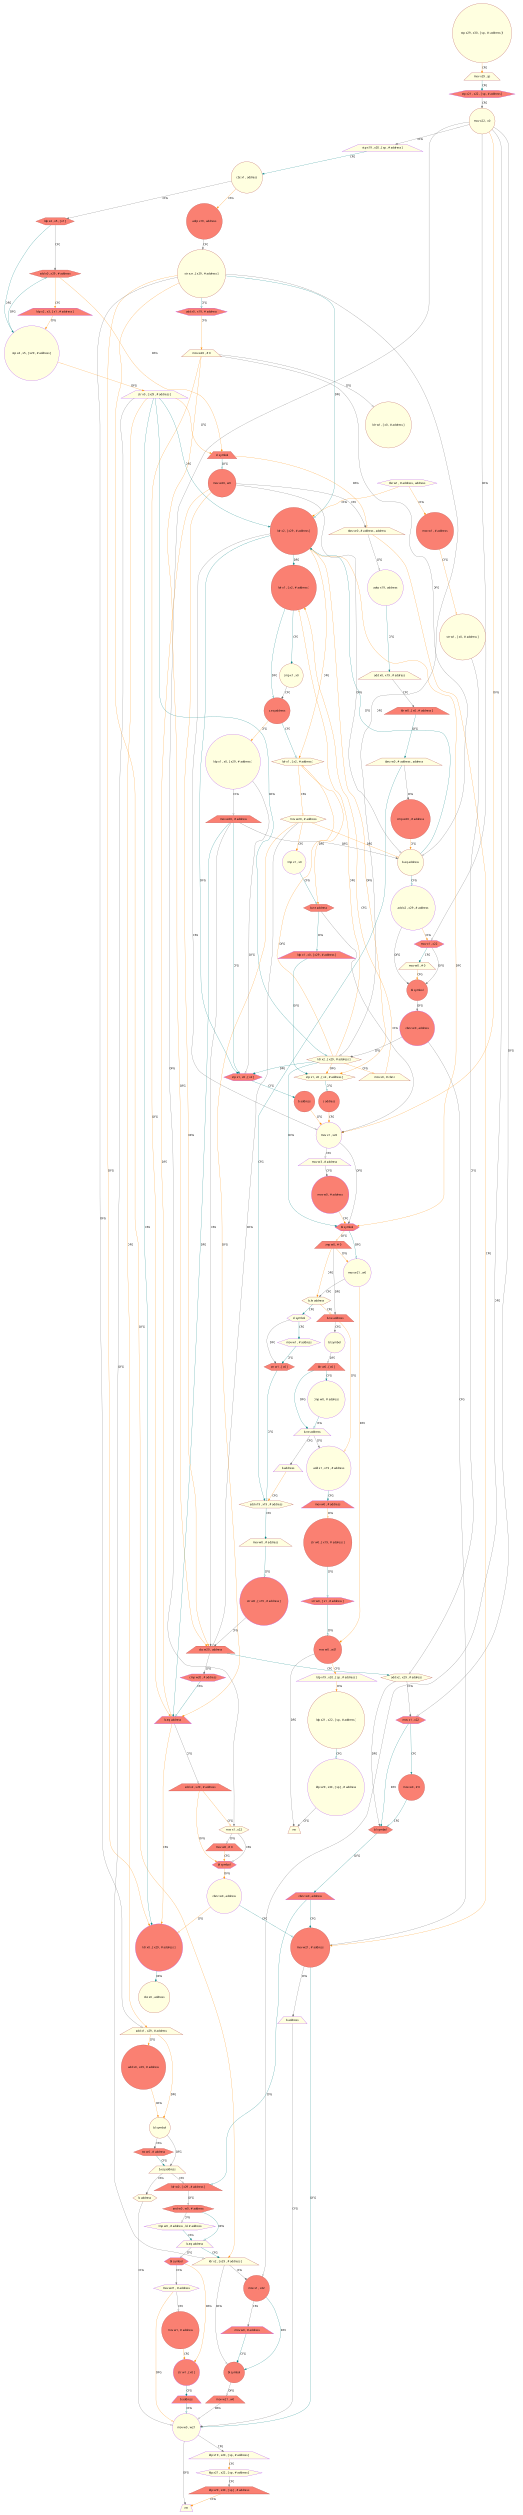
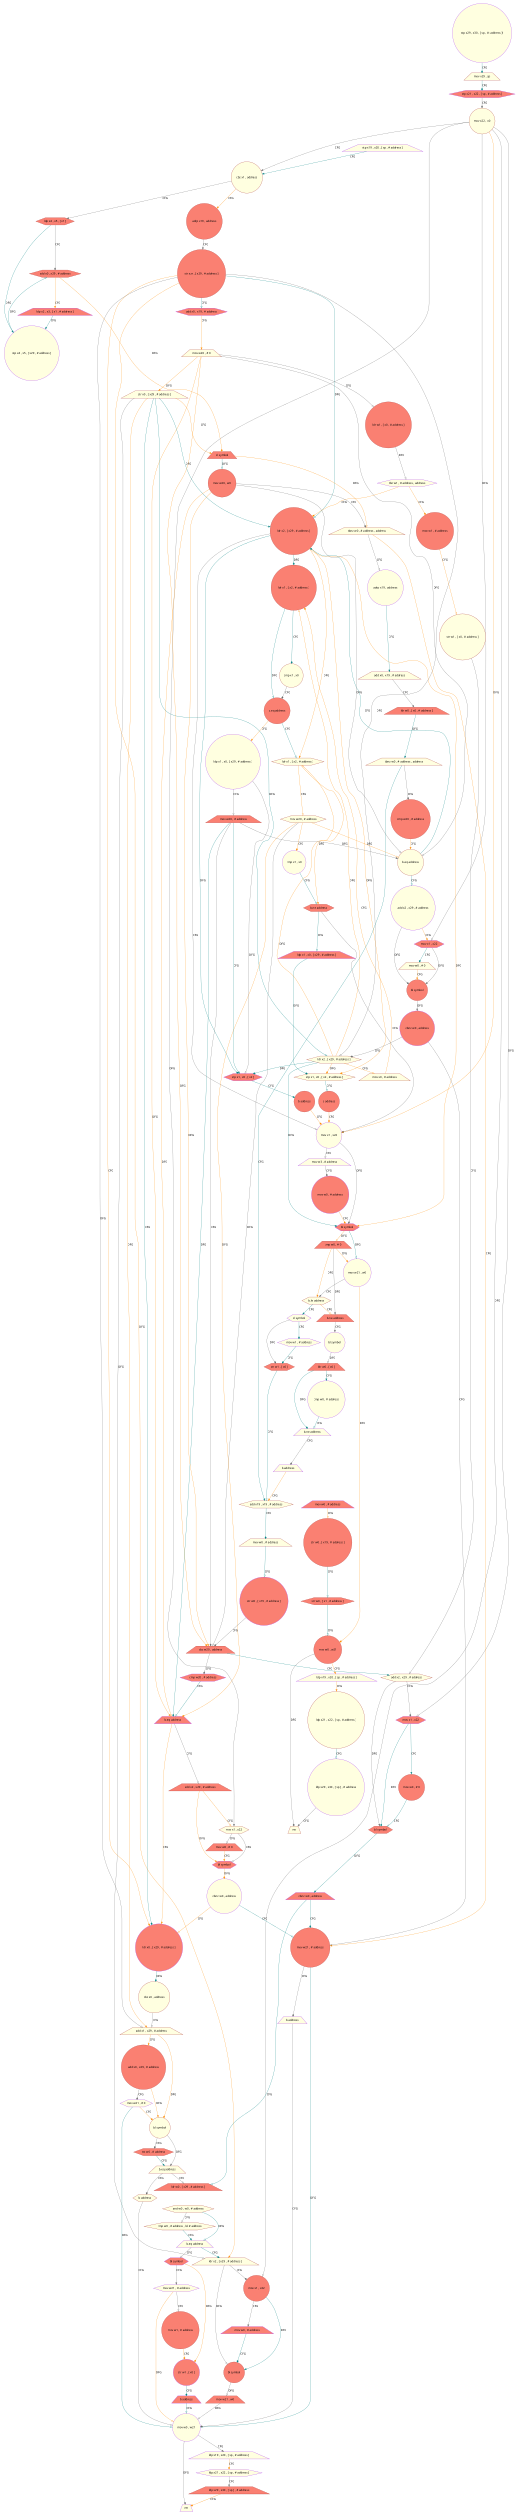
(482, 33) -> (482, 33)
(482, 67) -> (482, 67)
(434, 134) -> (364, 138)
(202, 274) -> (202, 274)
(50, 322) -> (50, 322)
(100, 376) -> (179, 373)
(155, 395) -> (155, 395)
(388, 425) -> (388, 425)
none -> (400, 462)
(385, 1077) -> (385, 1077)
(111, 1171) -> (111, 1171)
(329, 1468) -> none
(328, 1601) -> (328, 1601)
none -> (152, 2019)
none -> (136, 2103)
(188, 2197) -> none
(188, 2209) -> (188, 2209)
(180, 2226) -> (180, 2226)
